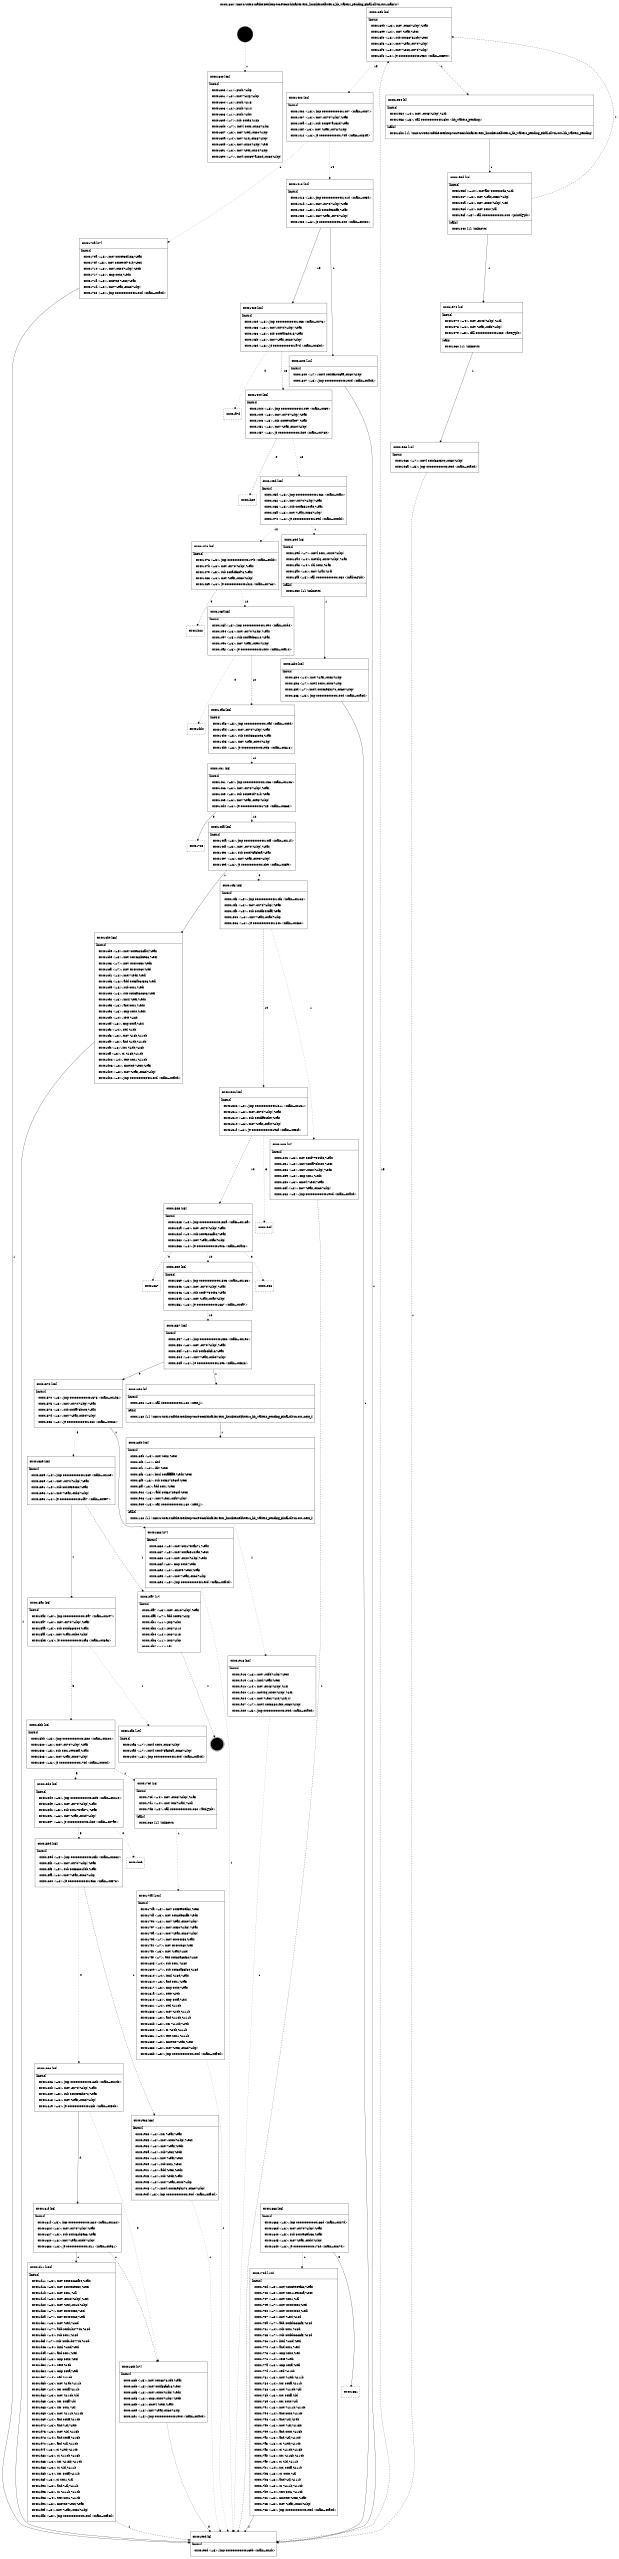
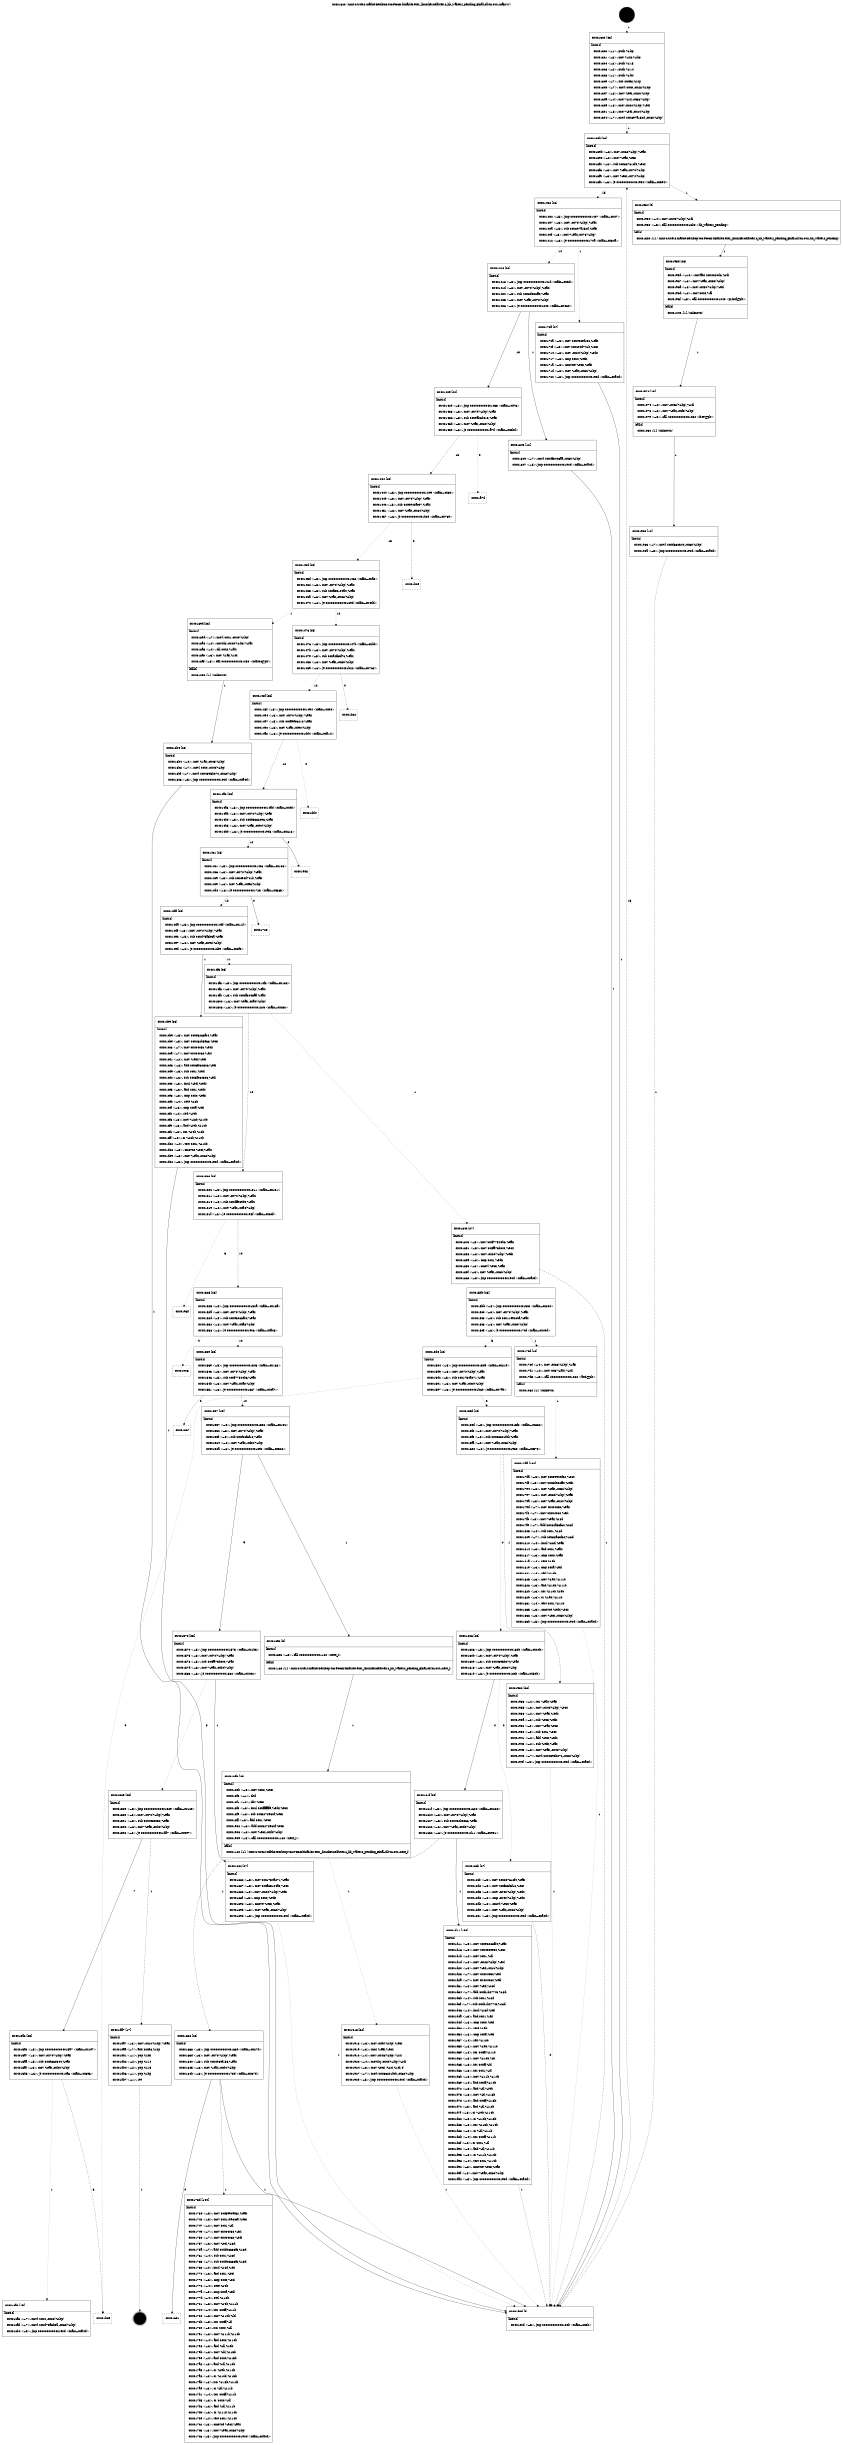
(603, 82) -> (627, 127)
none -> (300, 872)
(259, 875) -> (228, 960)
(160, 1264) -> (192, 1408)
(71, 1682) -> (92, 2194)
(139, 2303) -> (245, 1858)
(250, 2523) -> (339, 2221)
